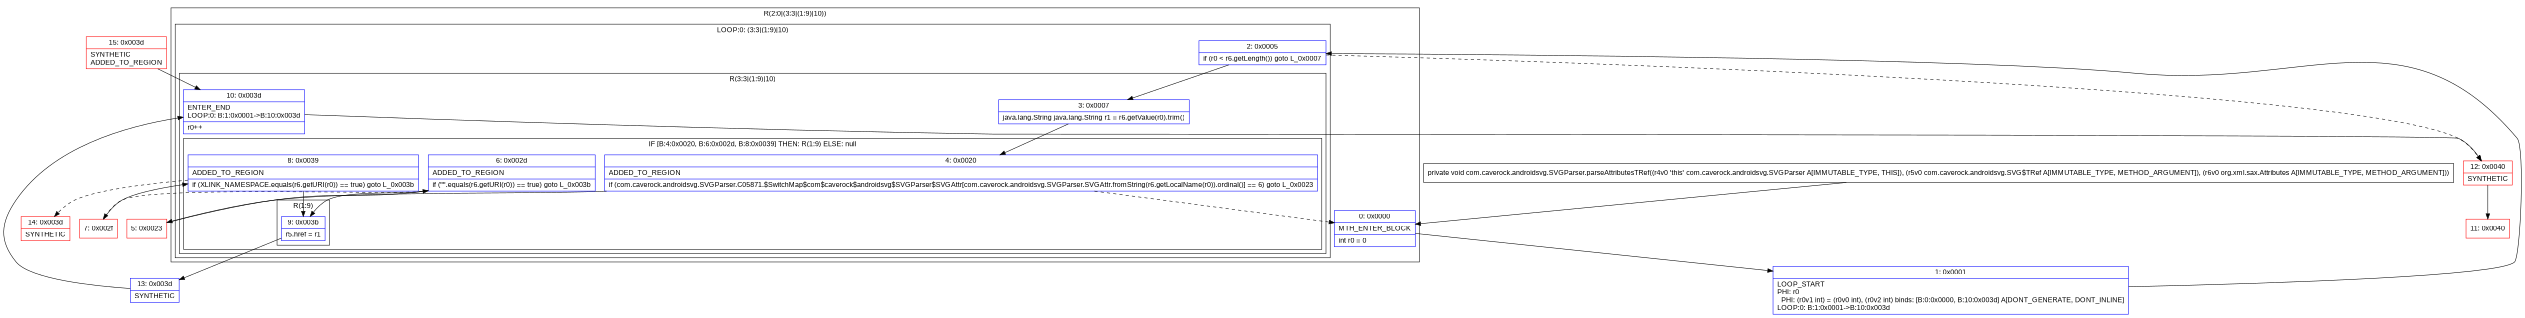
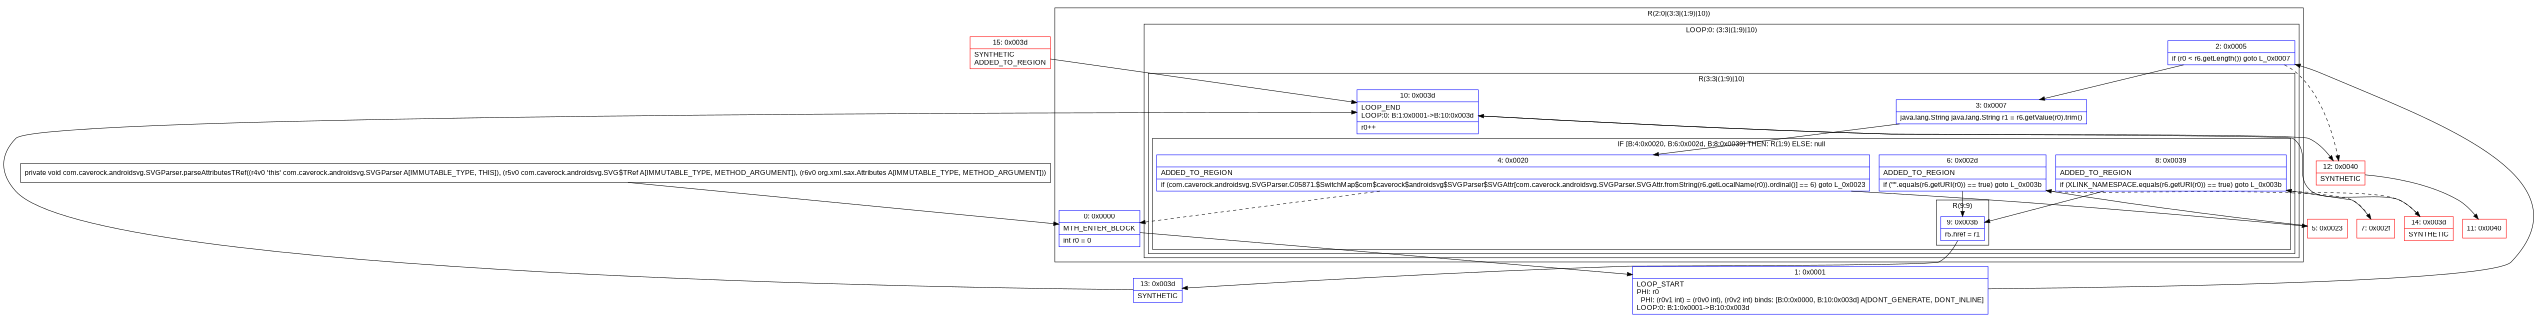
(209, 108) -> (1381, 108)
none -> (1975, 134)
(303, 206) -> (1963, 206)
